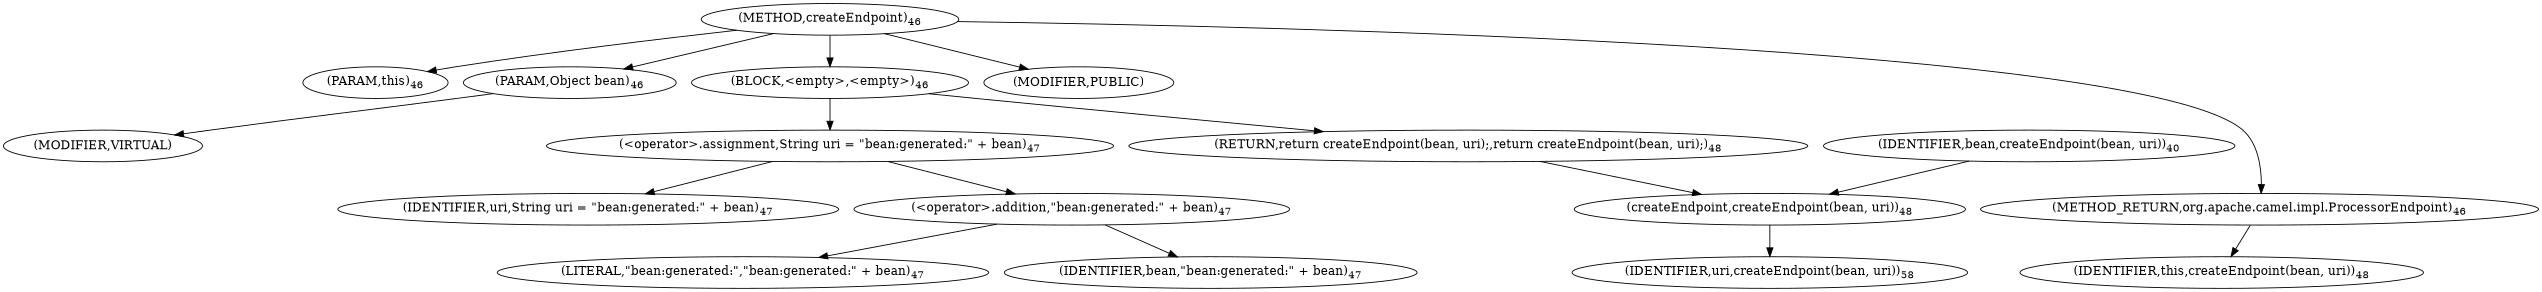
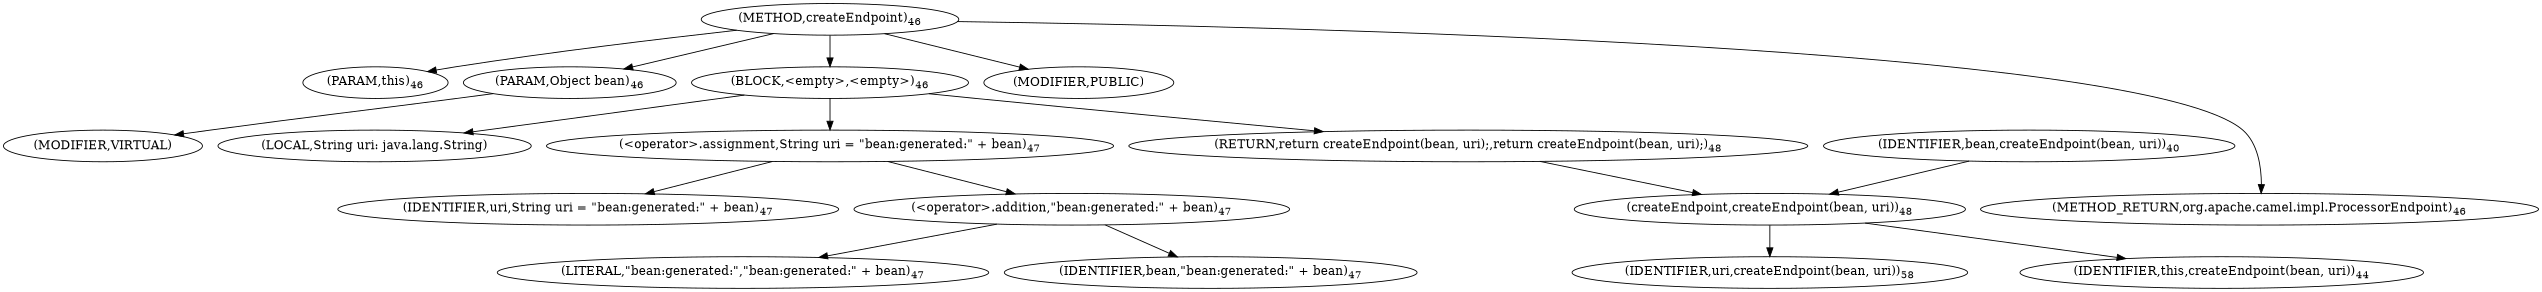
none -> (375, 146)
(2243, 237) -> (1991, 240)
(2363, 271) -> (2363, 271)
